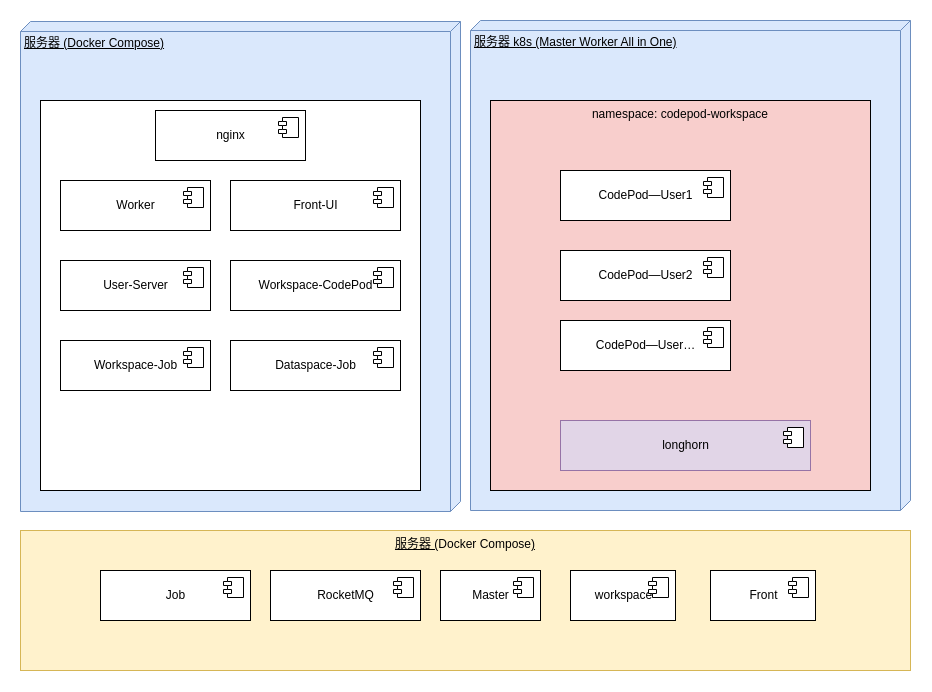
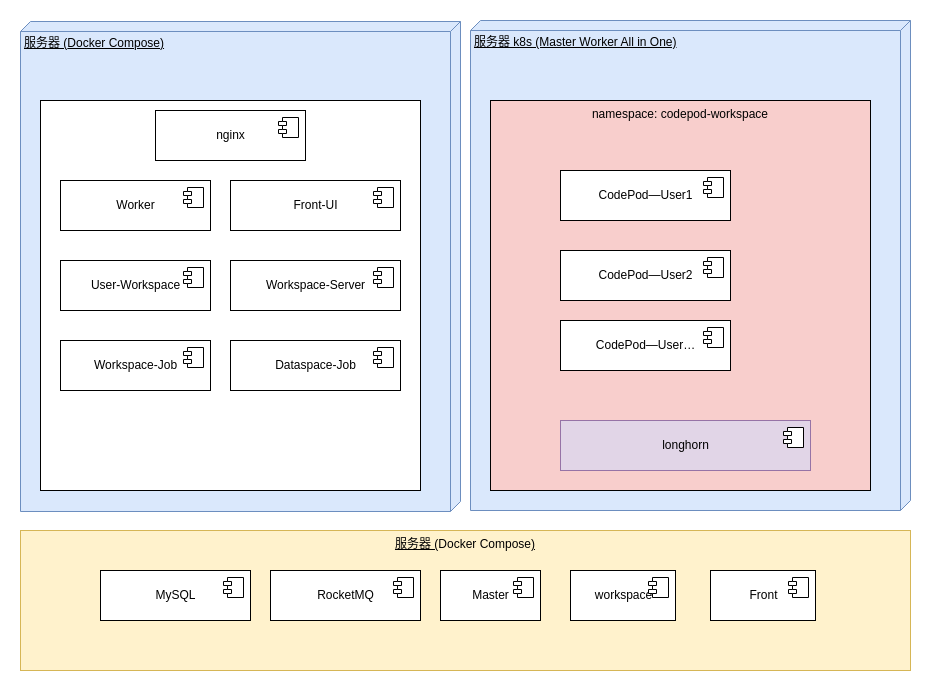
(136, 286) -> (136, 286)
(316, 286) -> (316, 286)
(176, 596) -> (176, 596)
